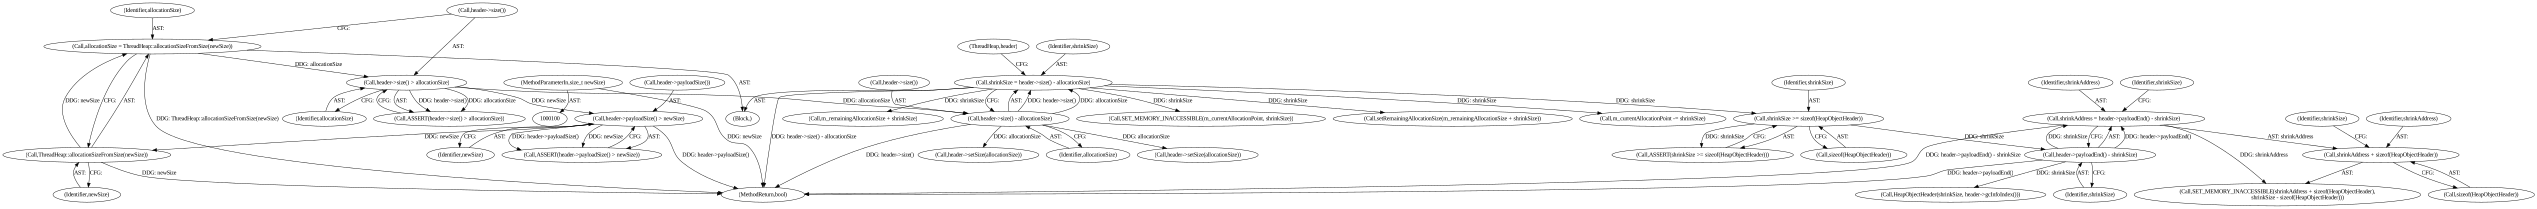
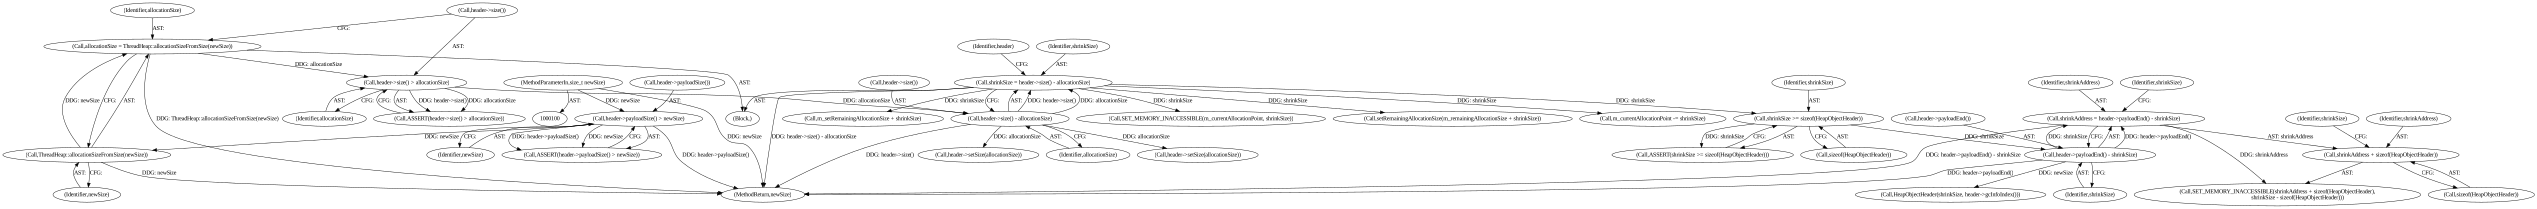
(993, 47) -> (993, 47)
(523, 100) -> (599, 100)
(863, 119) -> (863, 119)
none -> (1938, 119)
(2056, 173) -> (2056, 173)
(763, 195) -> (763, 195)
